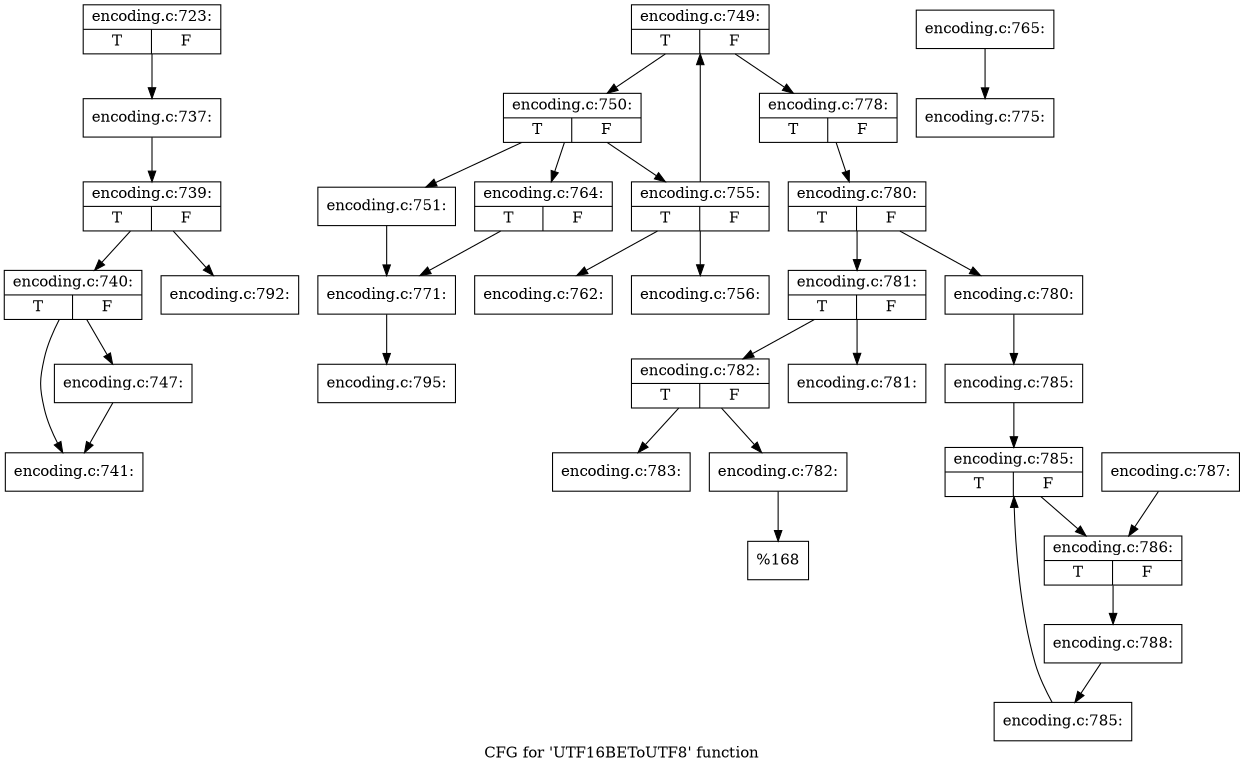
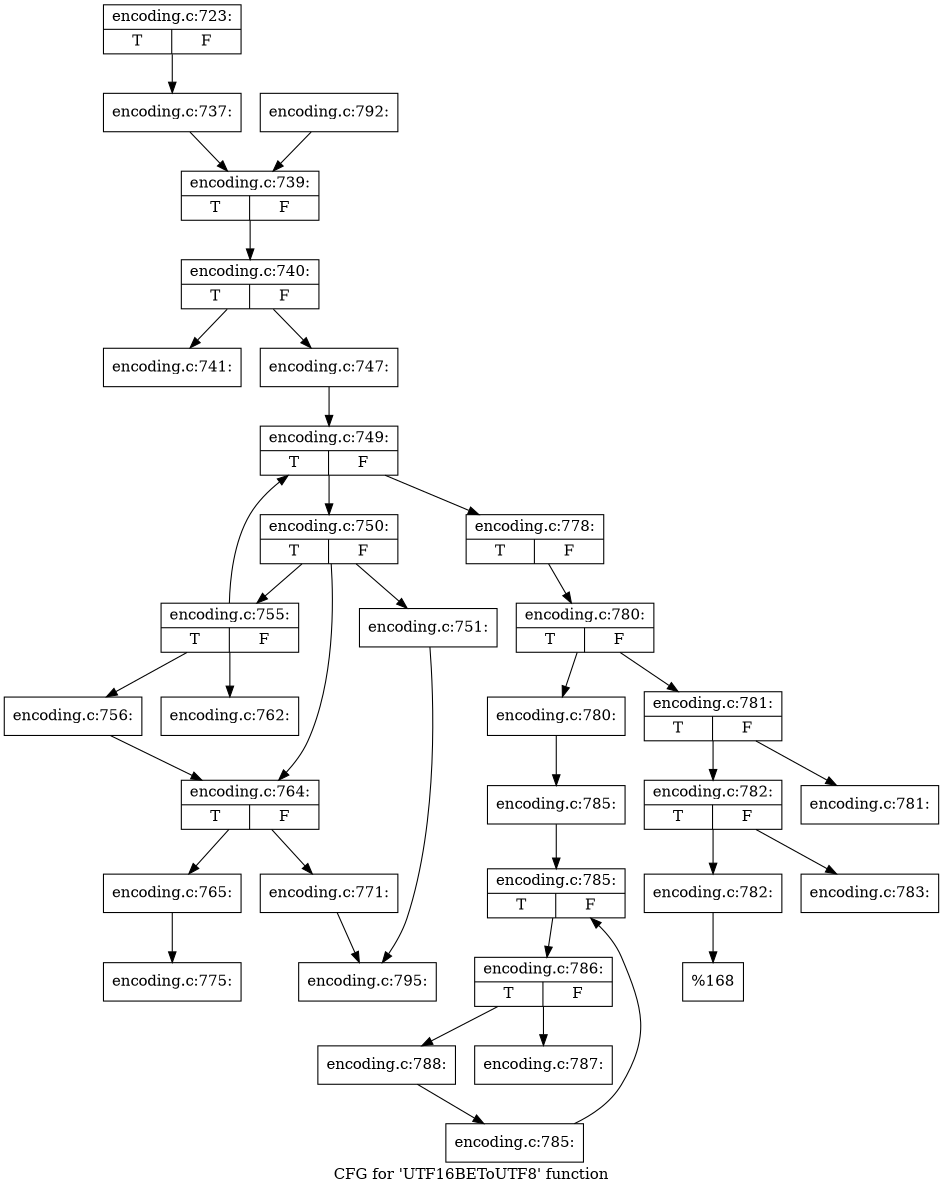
(387, 245) -> (429, 804)
(190, 249) -> (296, 148)
(101, 423) -> (329, 401)
(1147, 509) -> (543, 1021)
none -> (151, 756)
none -> (212, 848)
